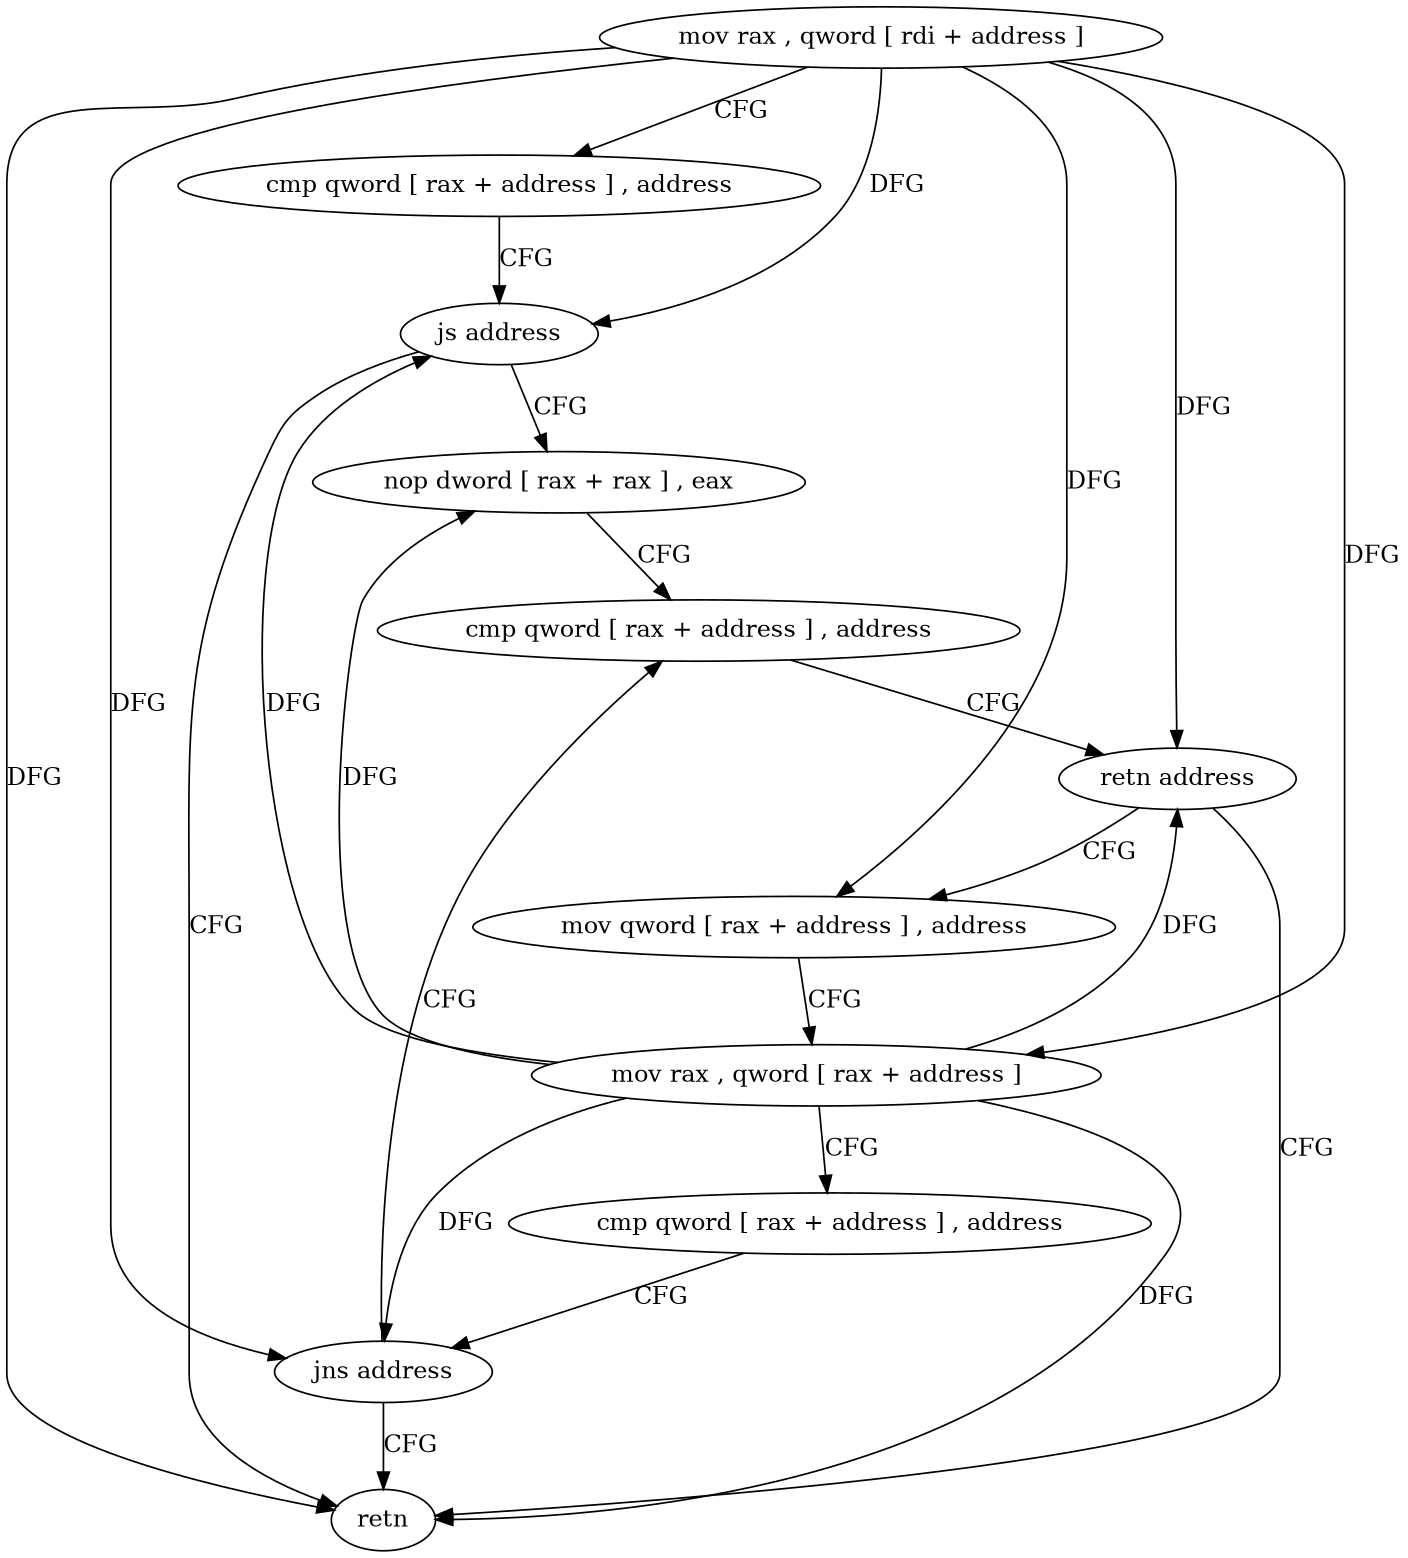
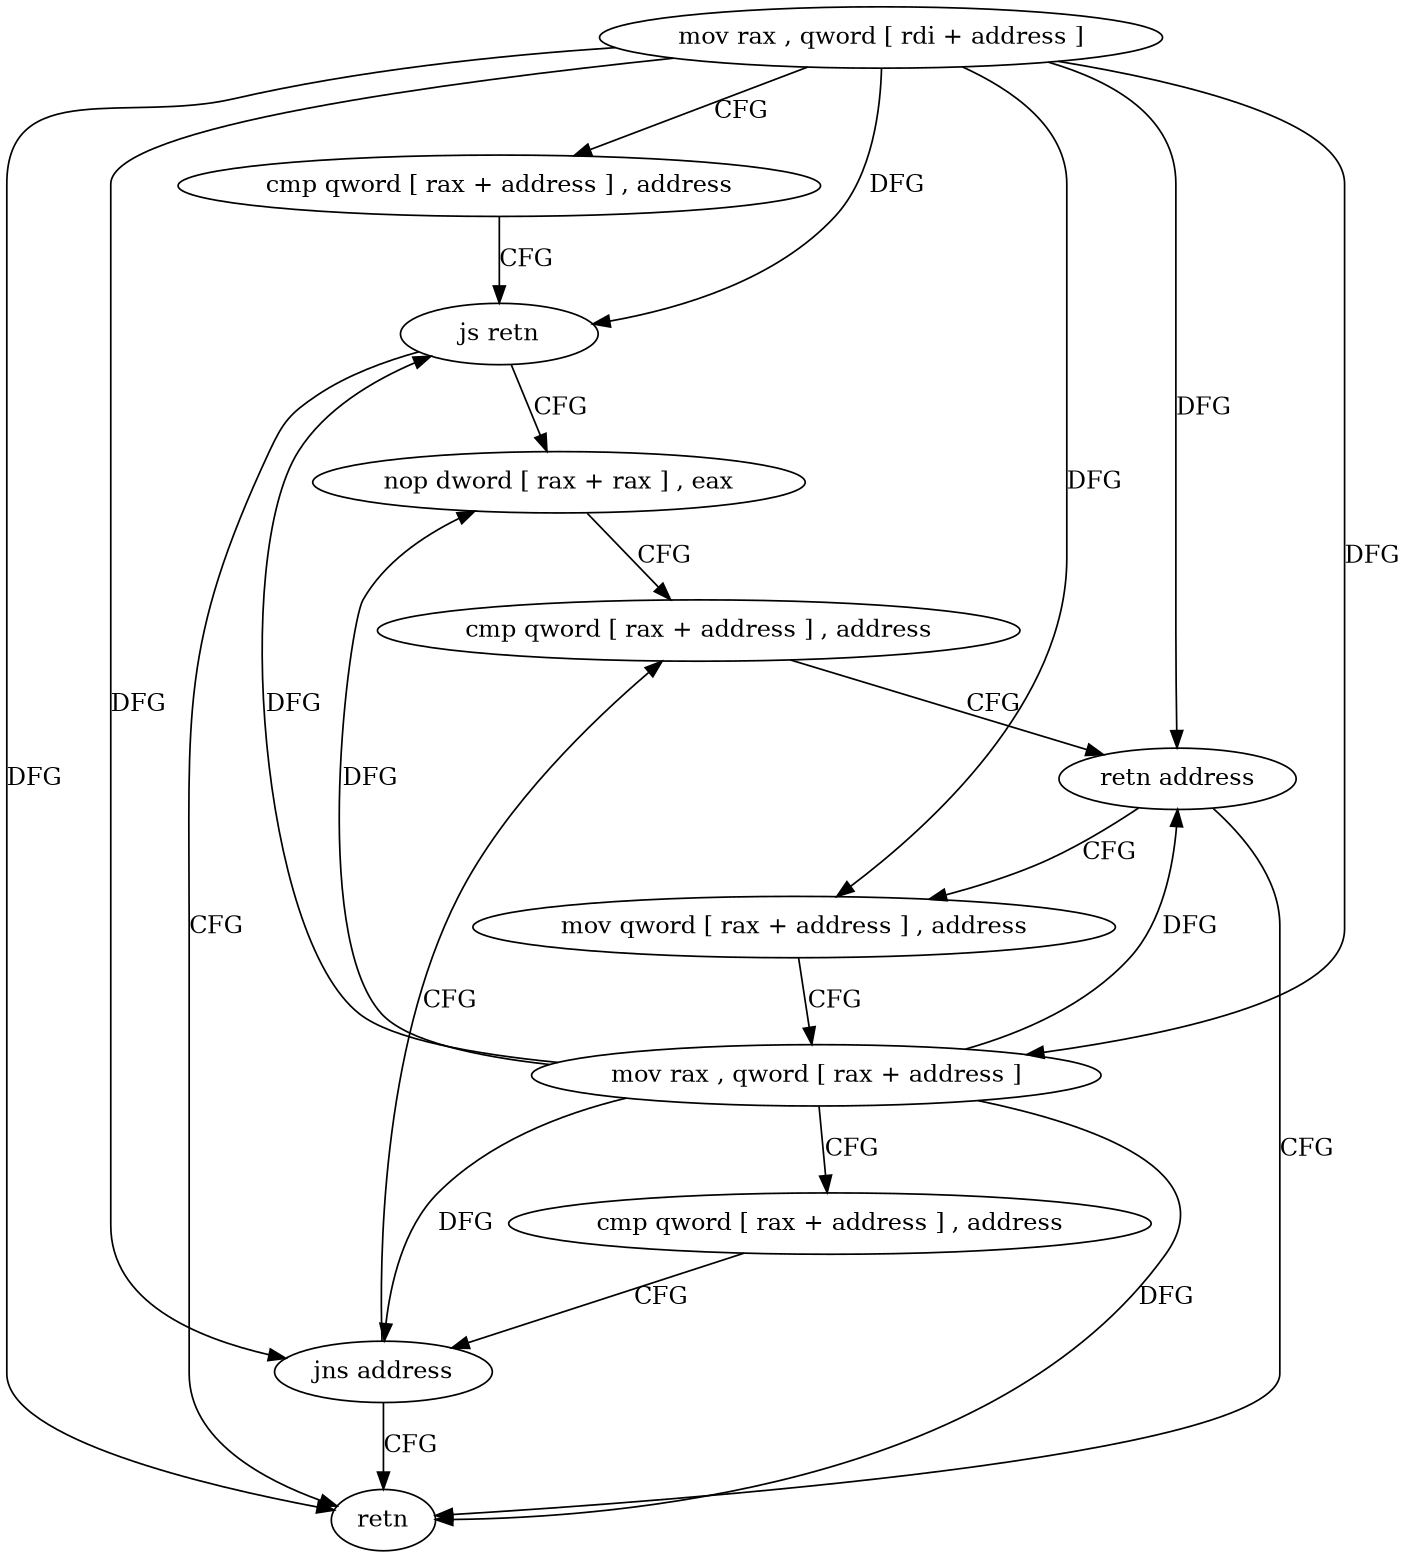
(499, 334) -> (499, 334)
